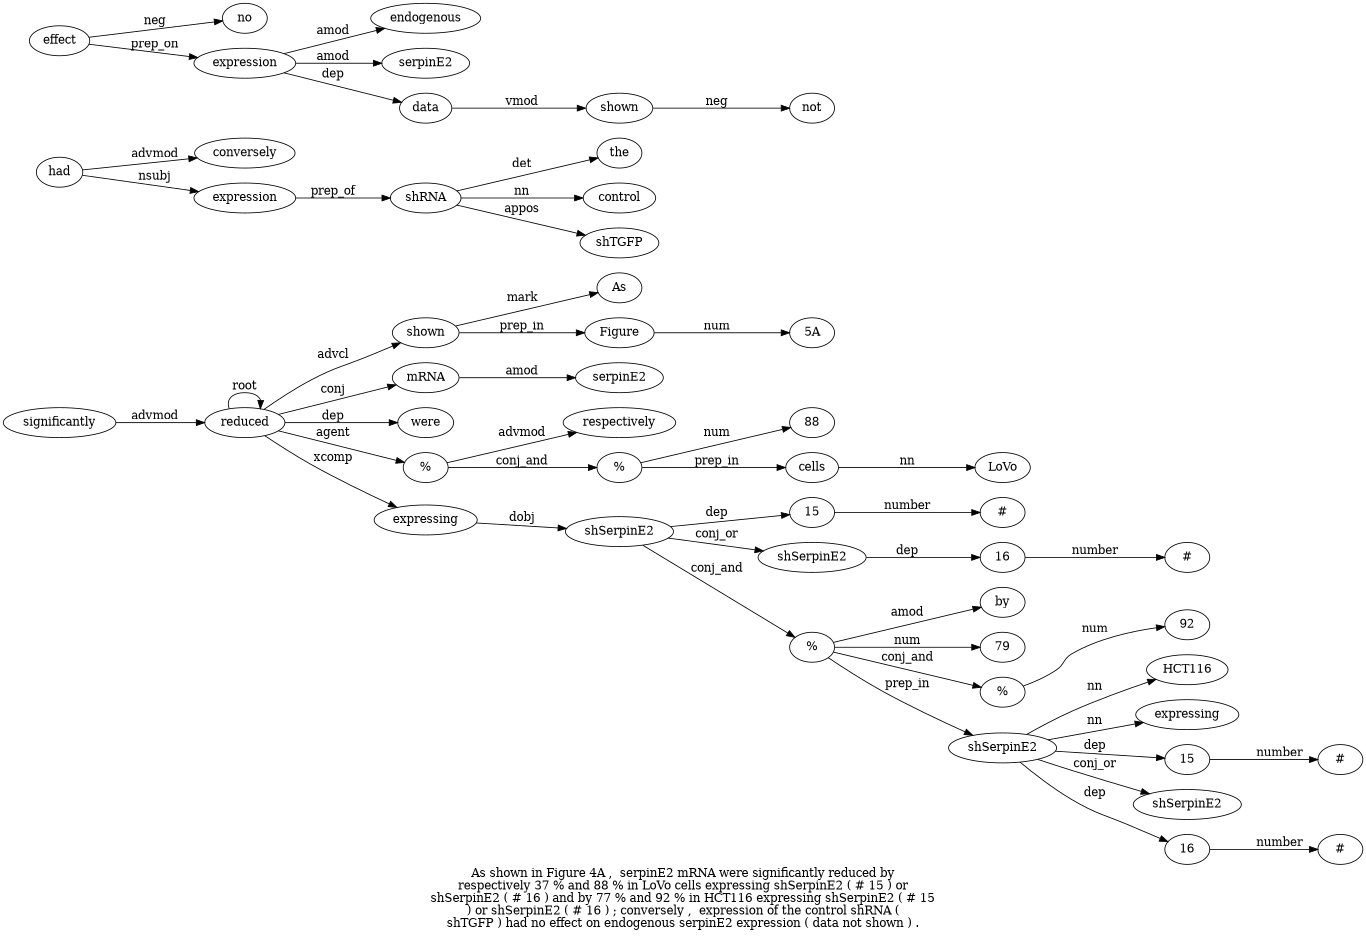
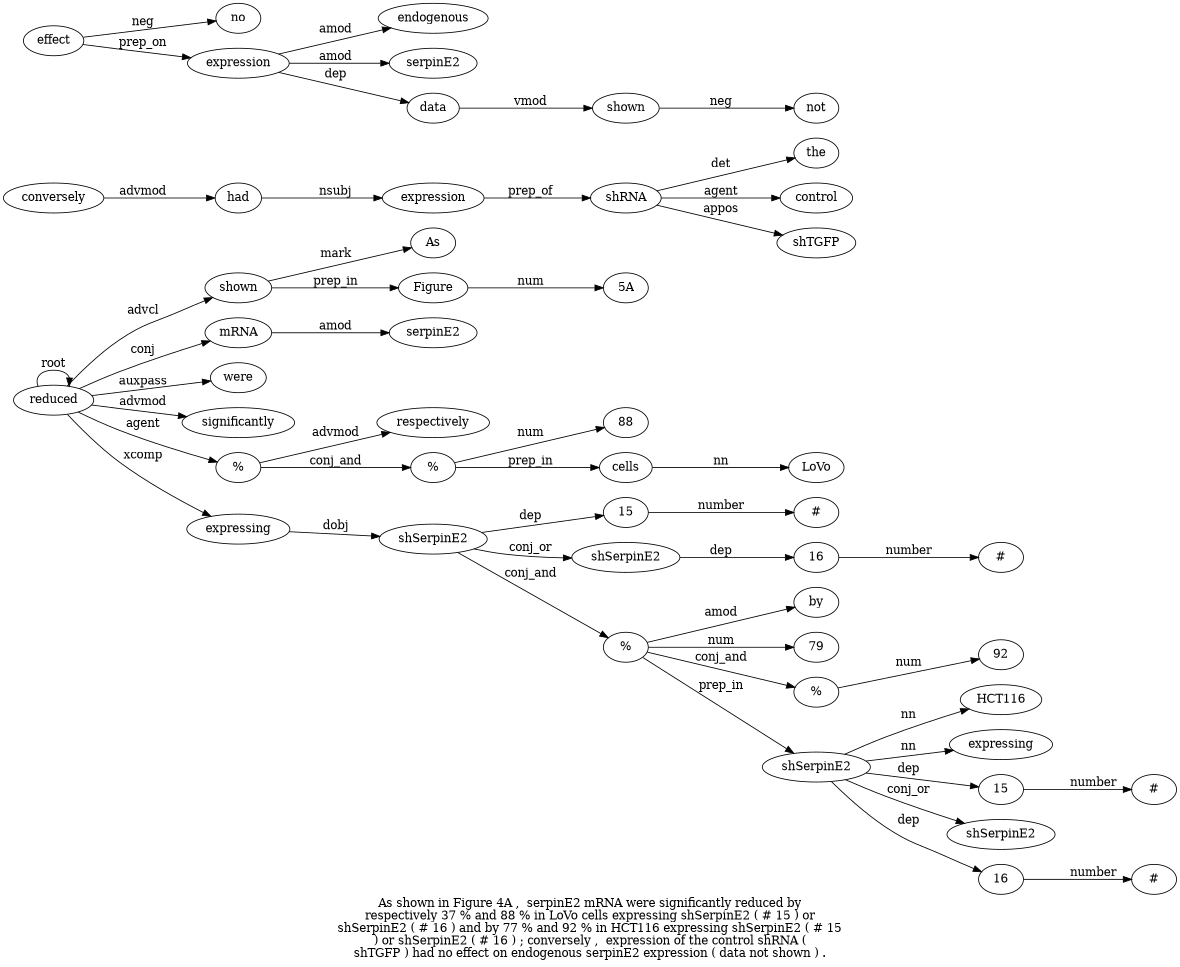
(136, 164) -> (155, 198)
(522, 192) -> (721, 192)
(333, 416) -> (143, 381)
(156, 423) -> (135, 410)
